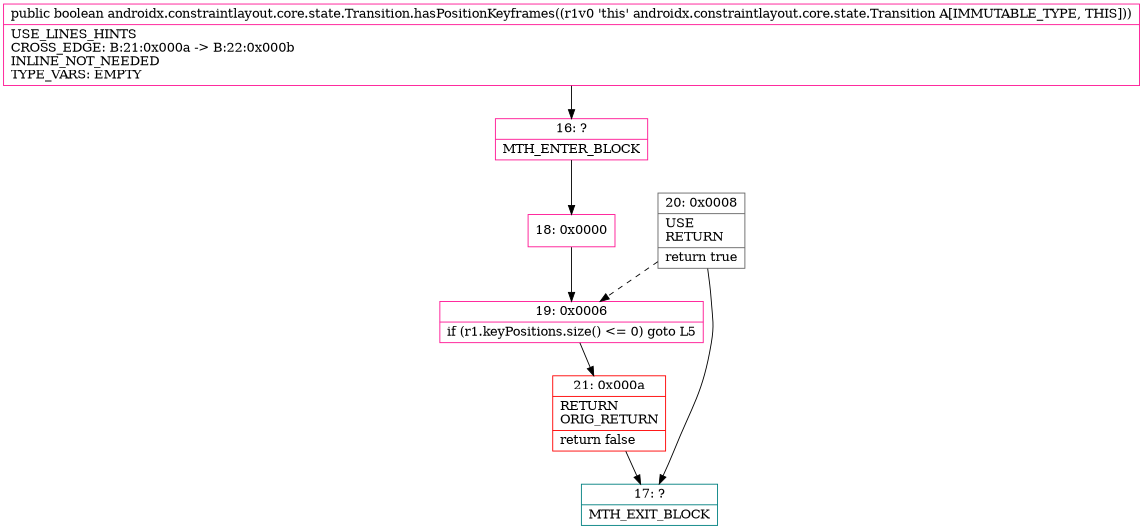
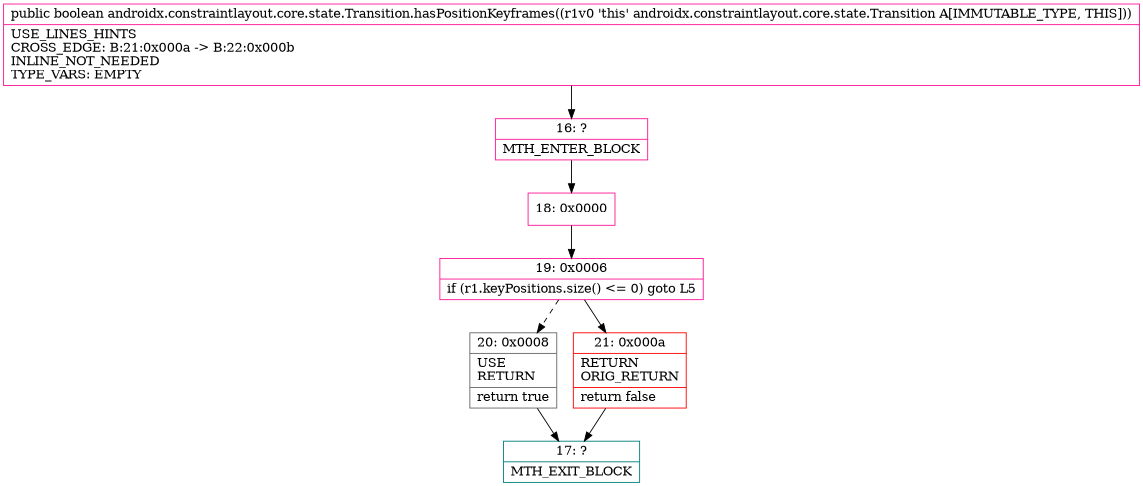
(633, 279) -> (550, 312)
